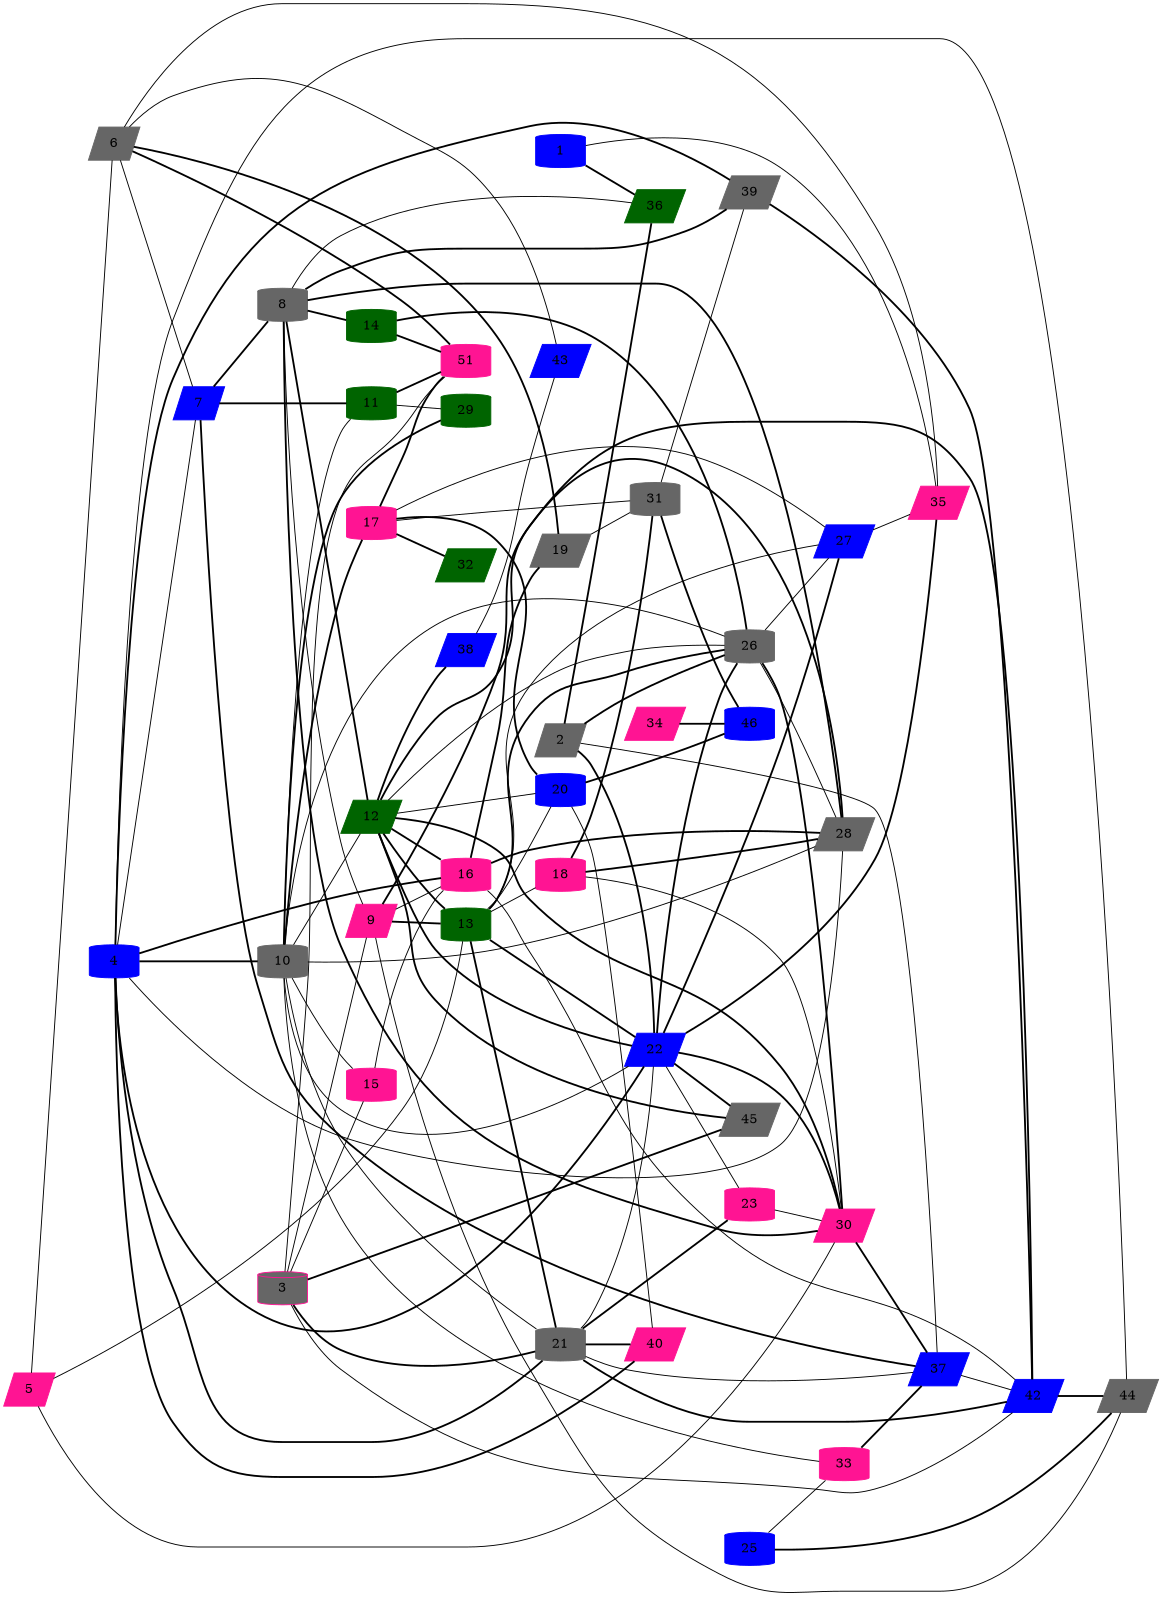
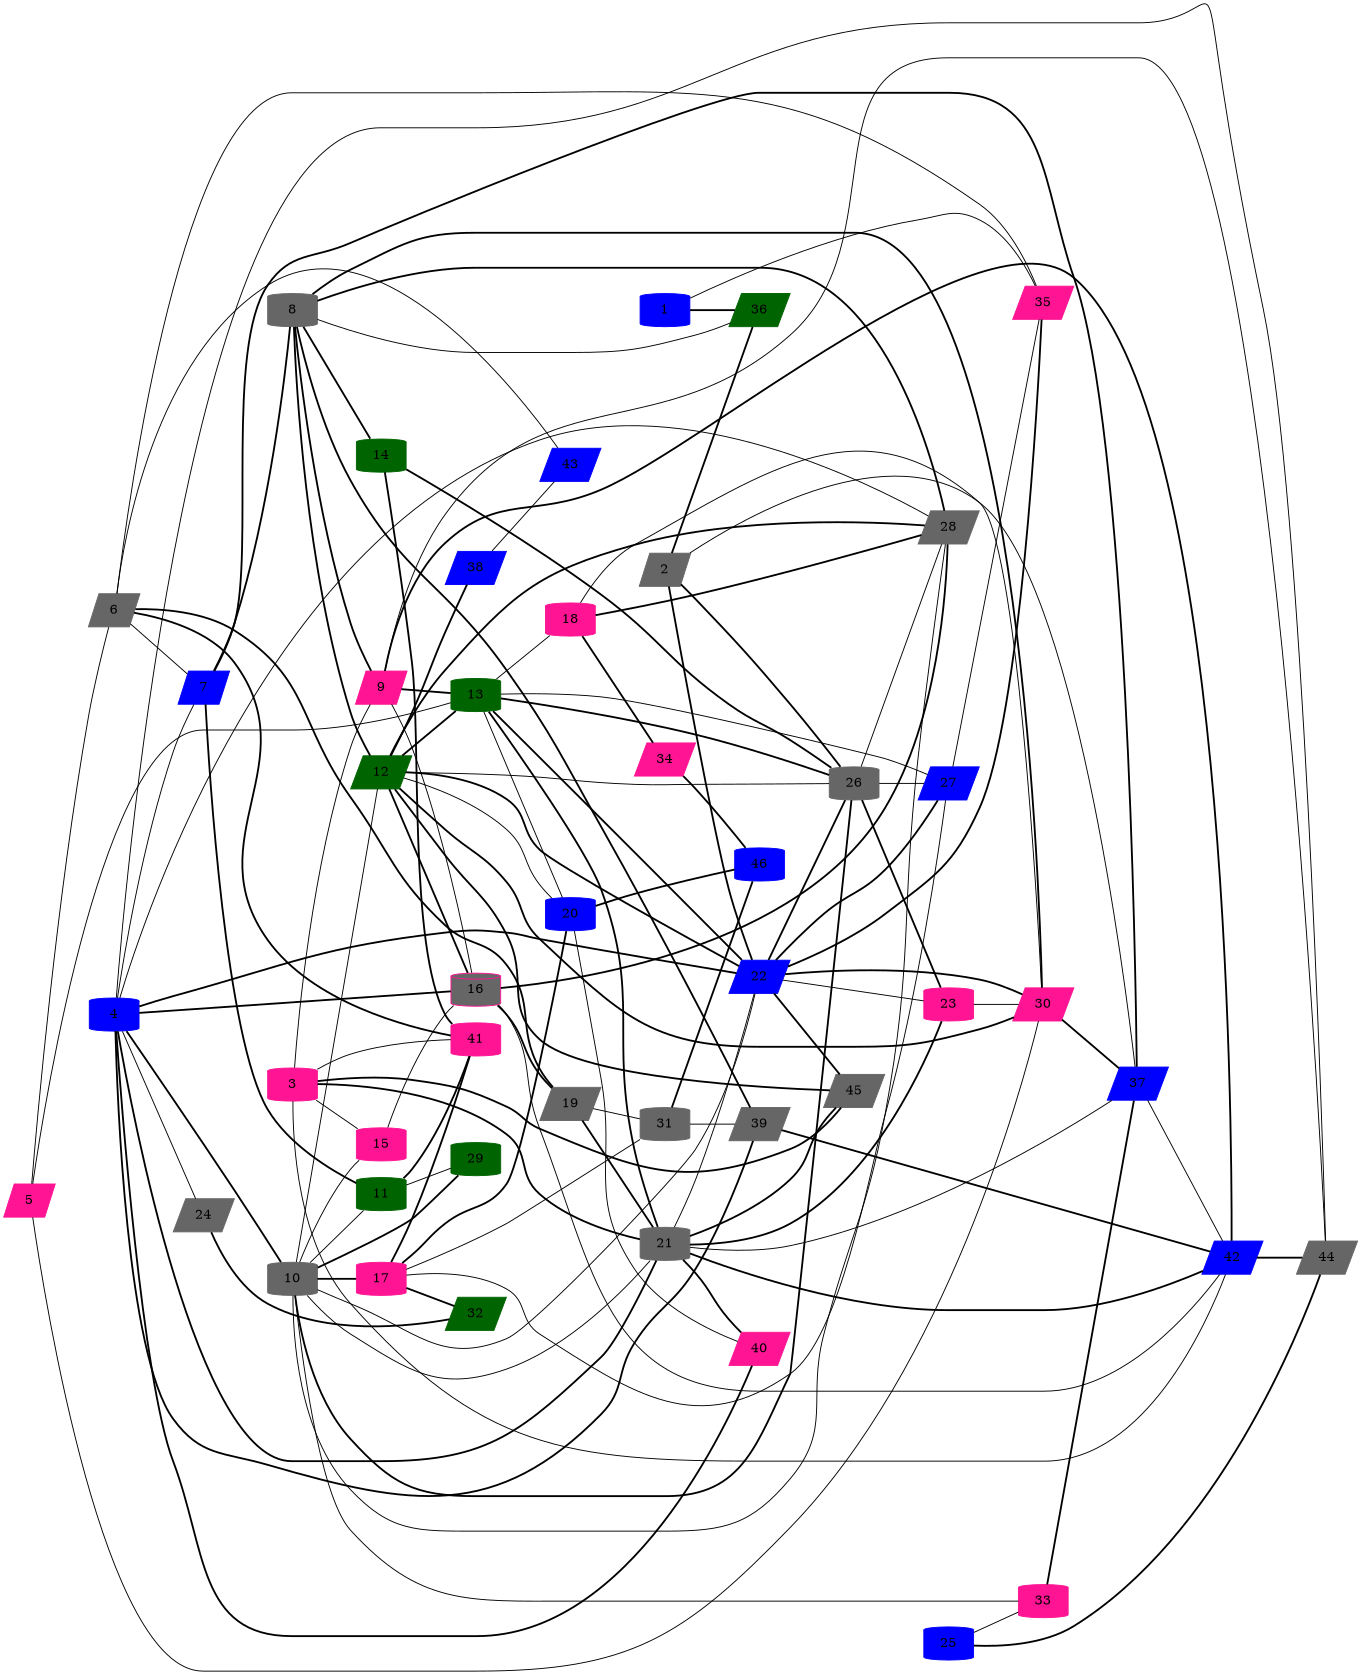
(466, 361) -> (476, 1039)
(300, 587) -> (321, 502)
(409, 646) -> (769, 1419)
(624, 690) -> (618, 690)
(466, 875) -> (476, 990)
(817, 919) -> (901, 894)
none -> (618, 1174)
none -> (779, 1189)
none -> (204, 1215)
(283, 1288) -> (293, 1085)
